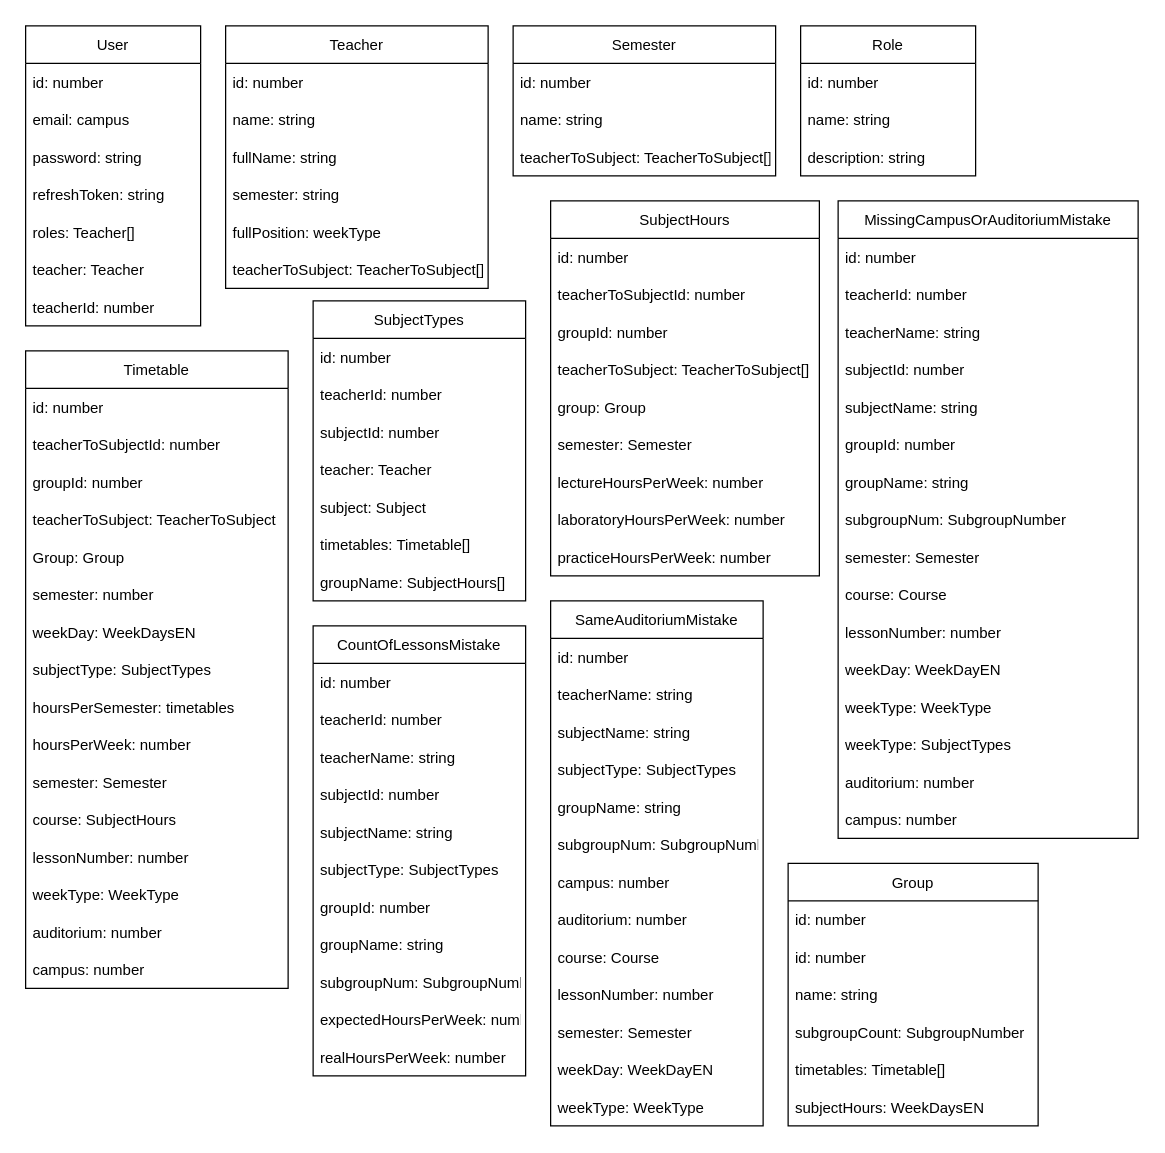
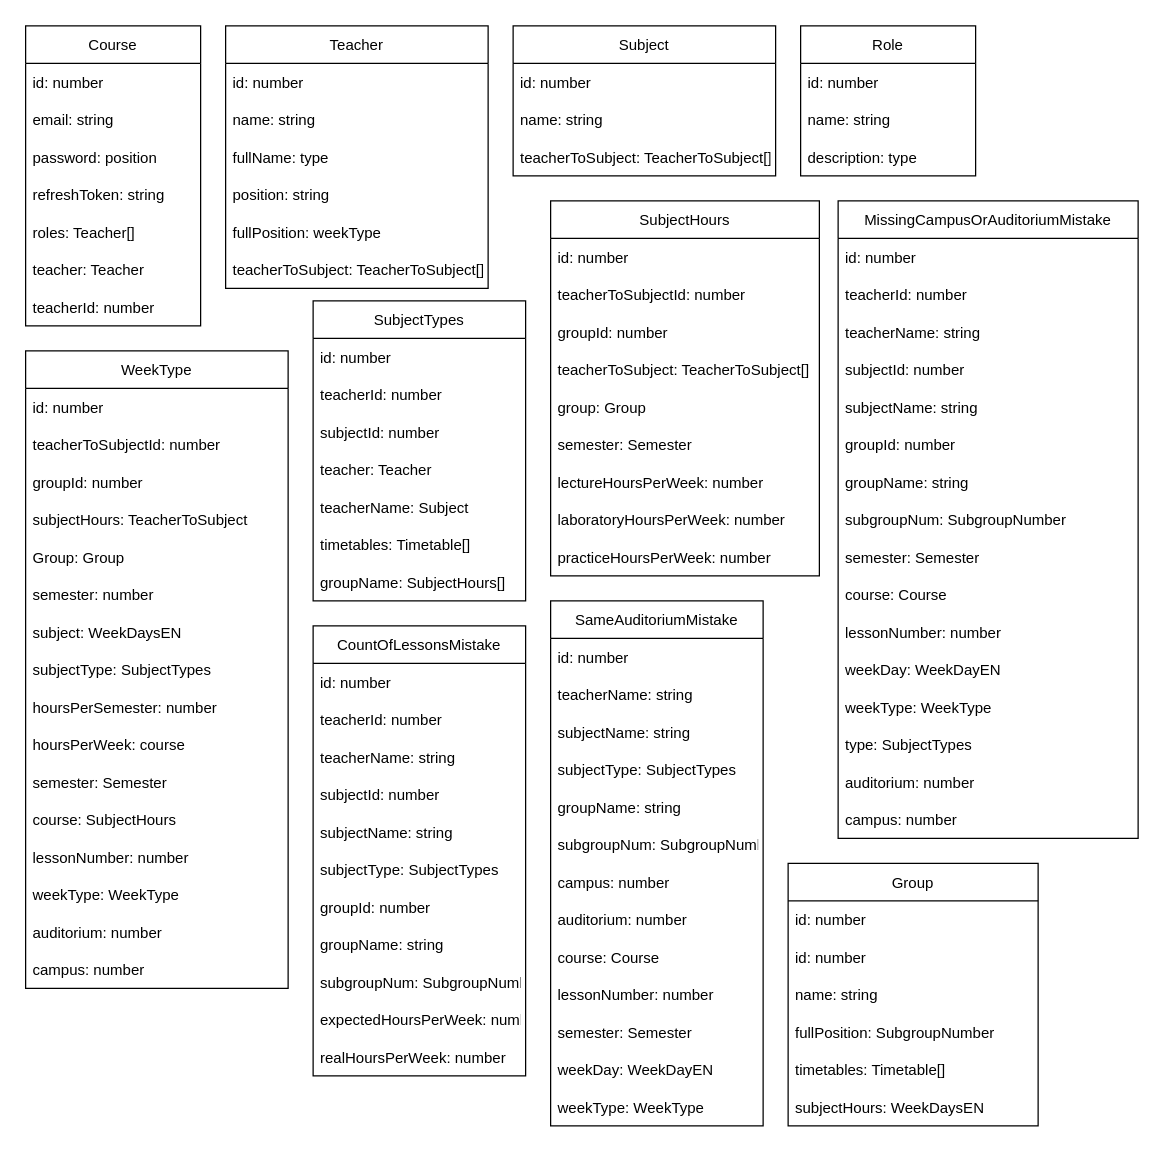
(113, 45) -> (113, 45)
(644, 45) -> (644, 45)
(79, 120) -> (77, 120)
(94, 158) -> (100, 158)
(290, 158) -> (284, 158)
(878, 158) -> (871, 158)
(294, 195) -> (290, 195)
(156, 370) -> (156, 370)
(383, 508) -> (400, 508)
(171, 520) -> (155, 520)
(108, 633) -> (108, 633)
(142, 708) -> (129, 708)
(113, 745) -> (113, 745)
(934, 745) -> (917, 745)
(913, 1033) -> (901, 1033)
